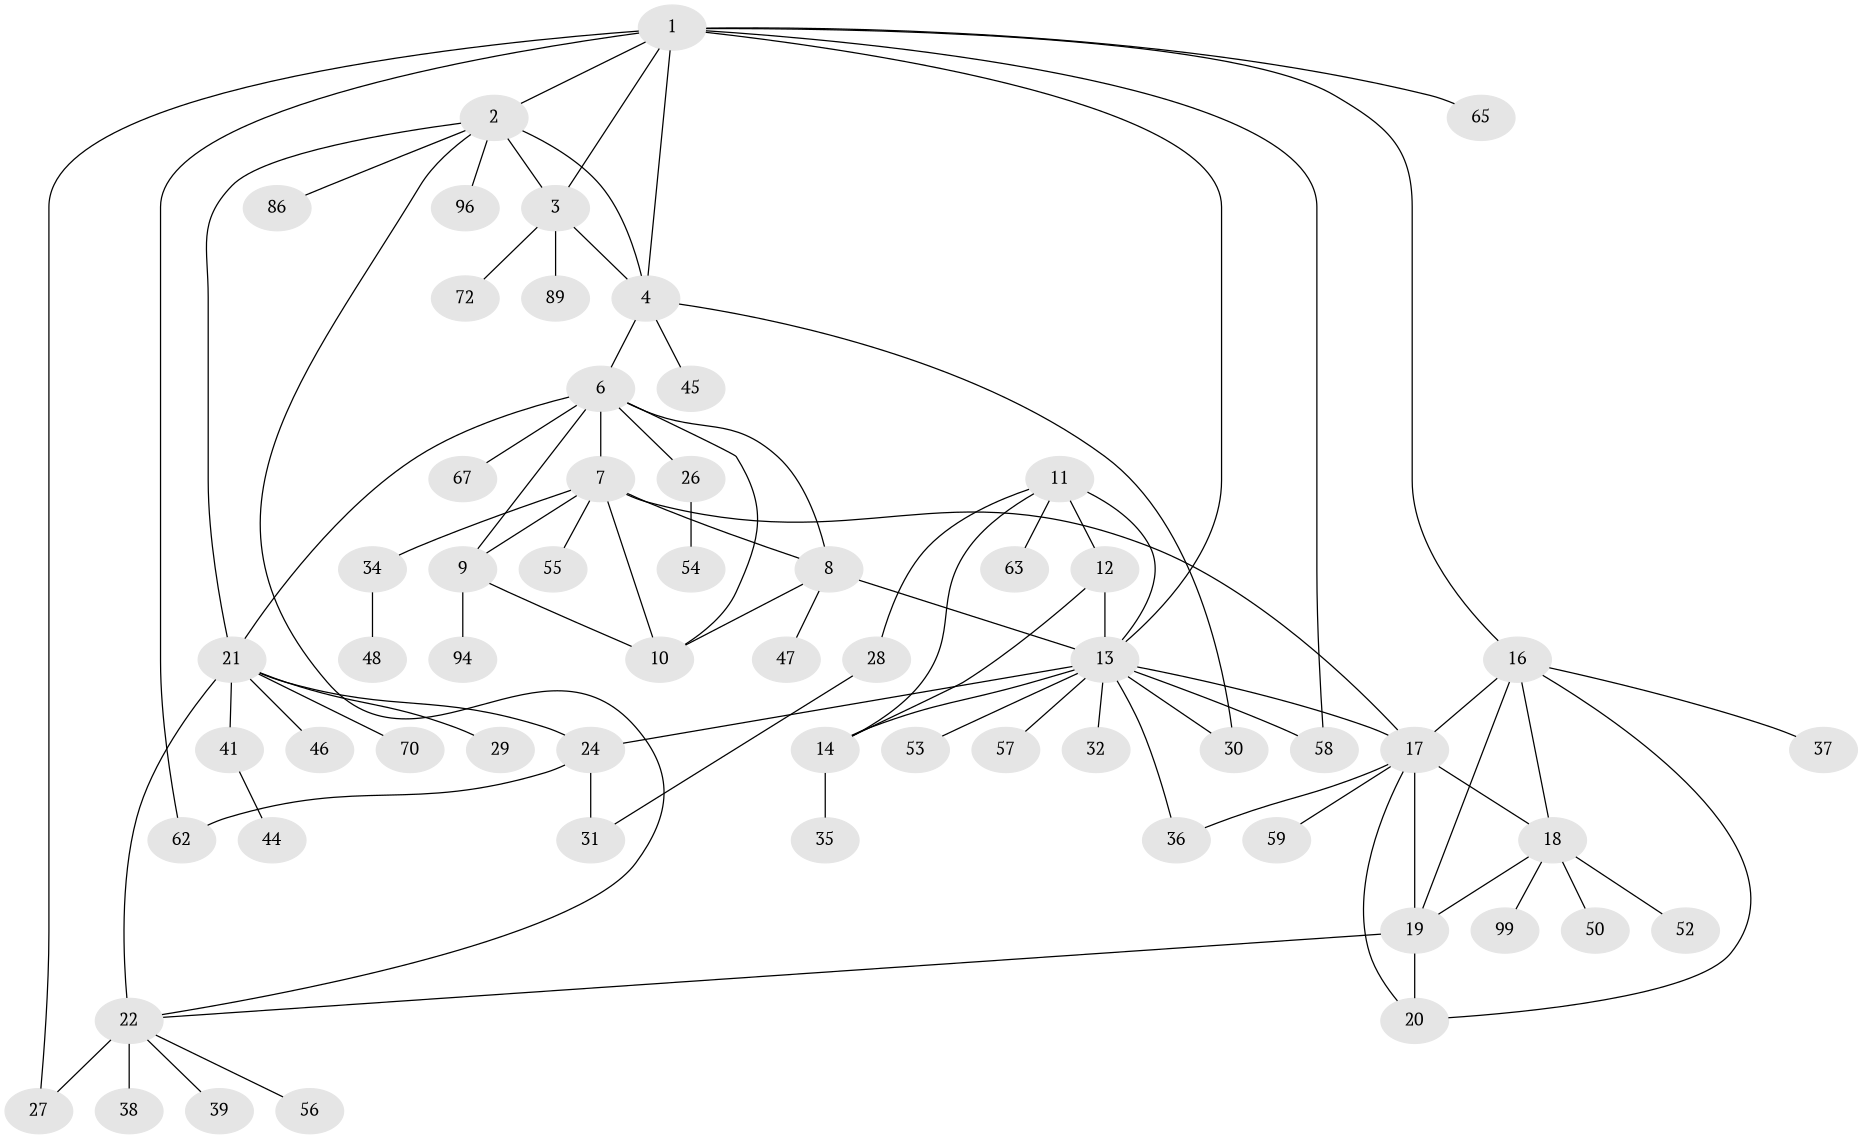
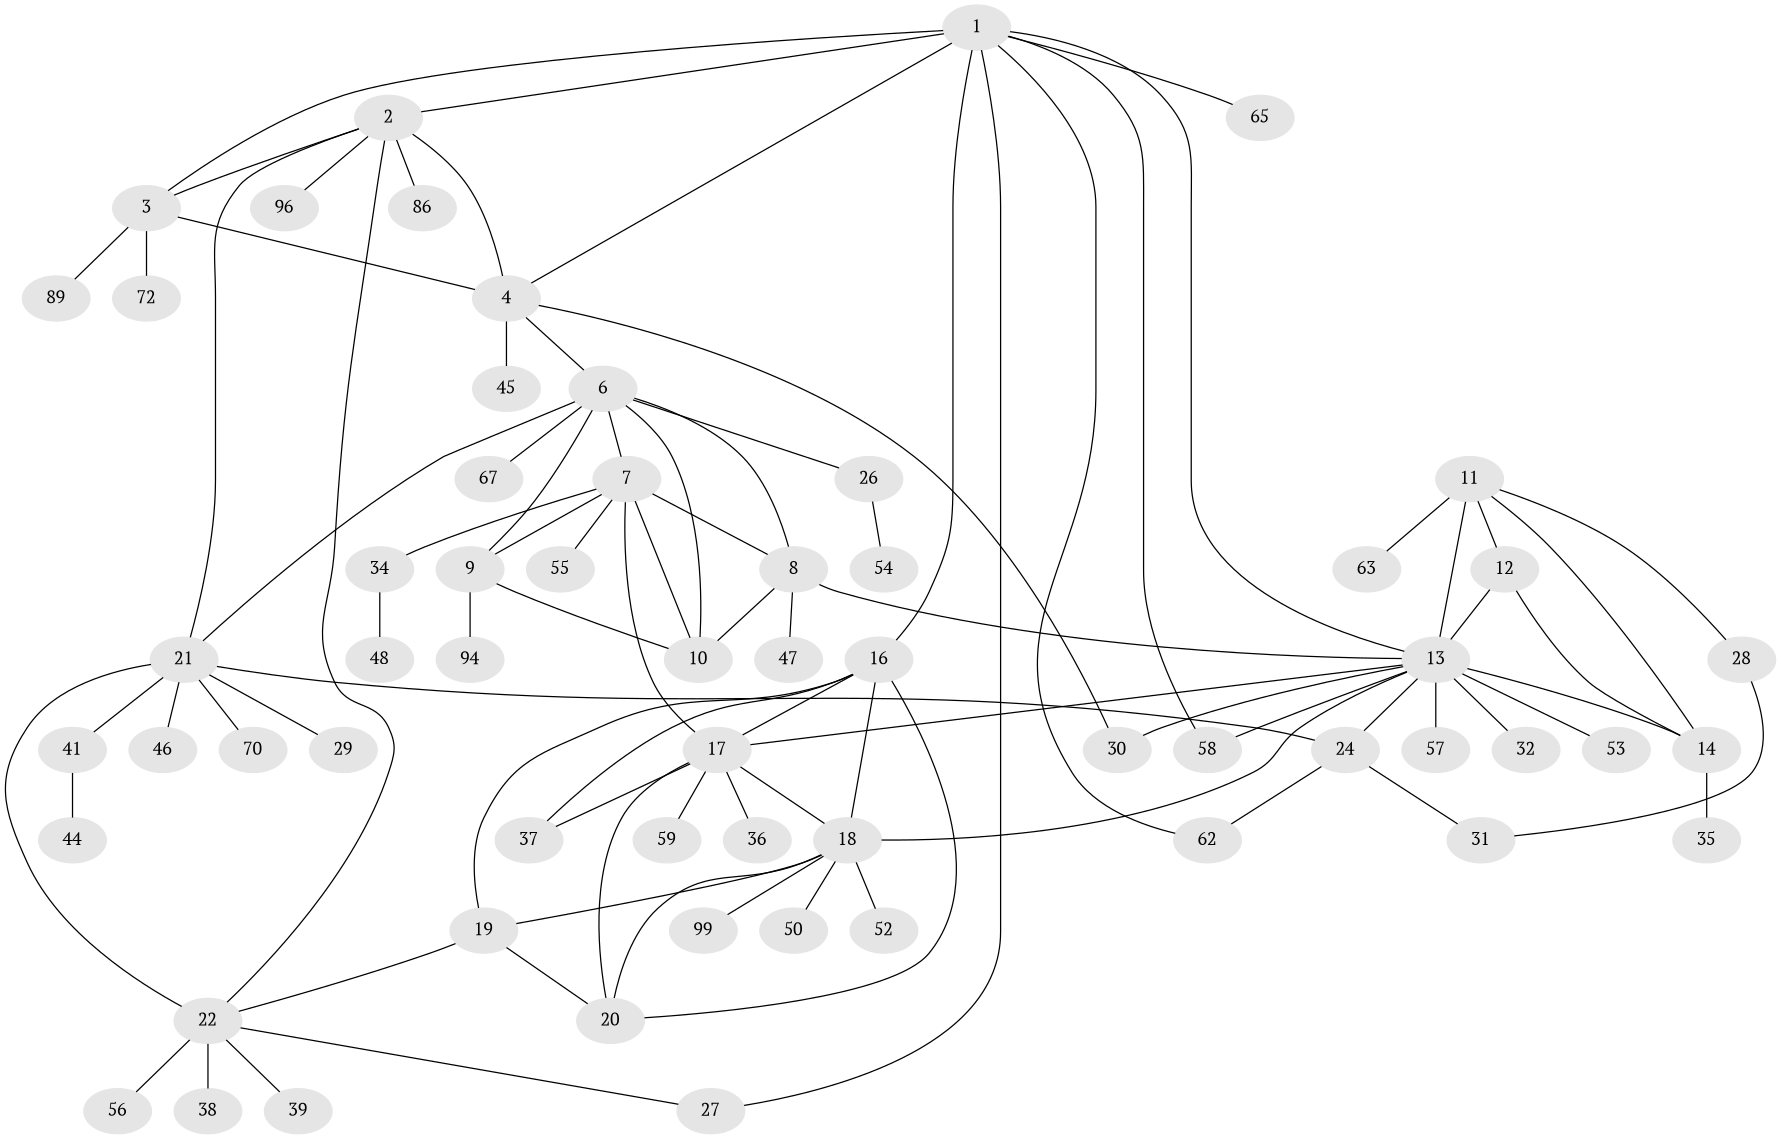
(1149, 747) -> (1162, 806)
(1415, 840) -> (623, 795)
none -> (660, 907)
